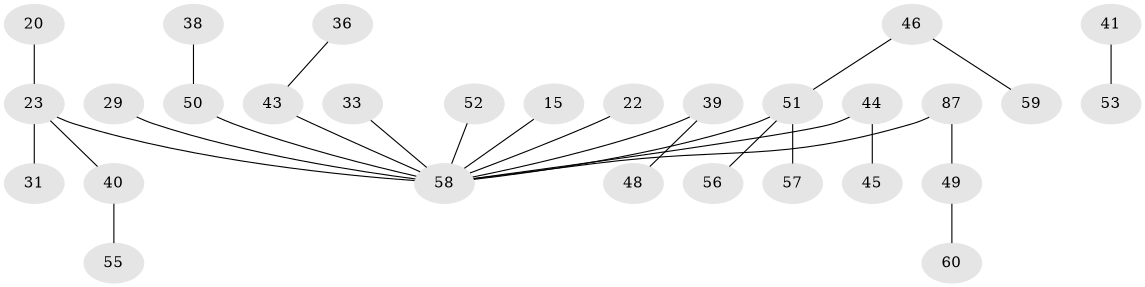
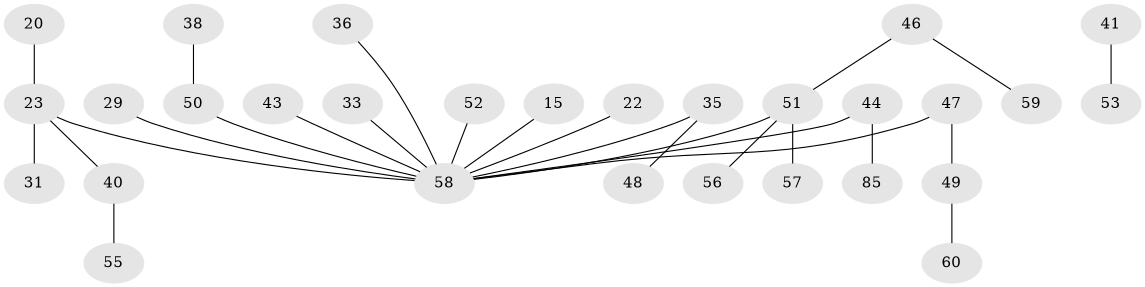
(308, 64) -> (402, 100)
(713, 104) -> (713, 104)
(952, 104) -> (952, 104)
(872, 184) -> (872, 184)
